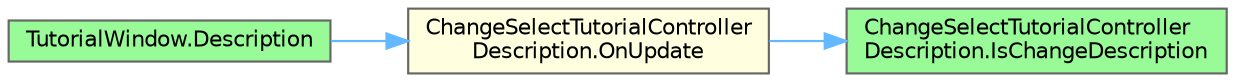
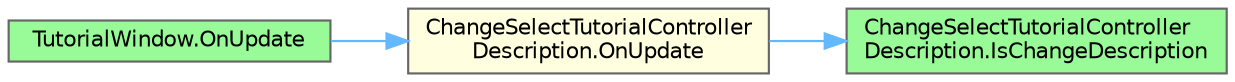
(170, 41) -> (170, 41)
